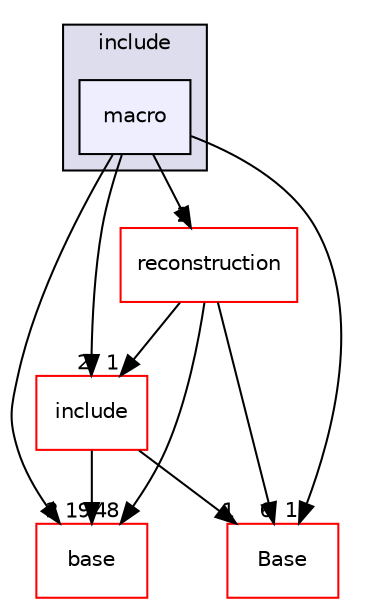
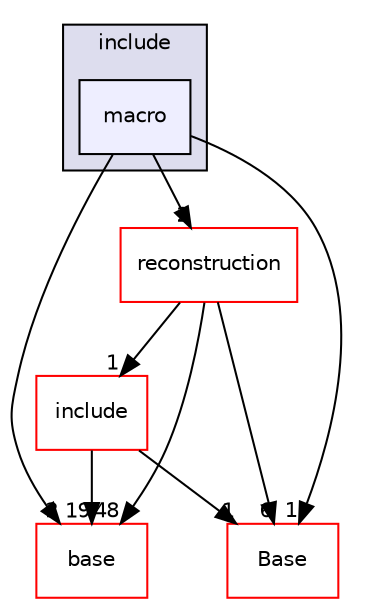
(98, 253) -> none
